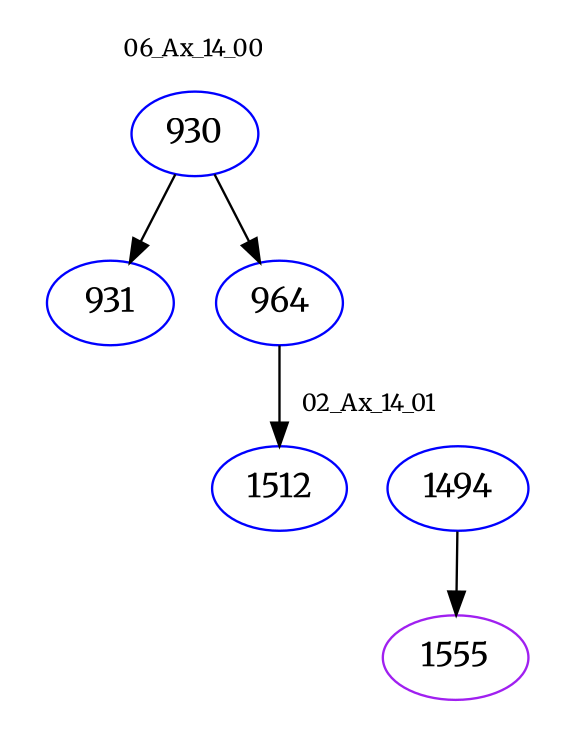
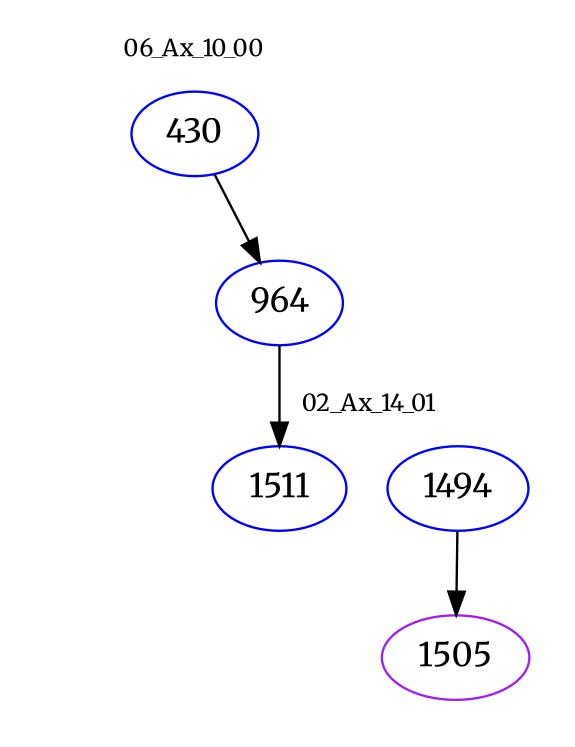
(195, 50) -> (195, 50)
(195, 134) -> (195, 134)
(110, 303) -> none
(279, 489) -> (279, 489)
(456, 658) -> (456, 658)
